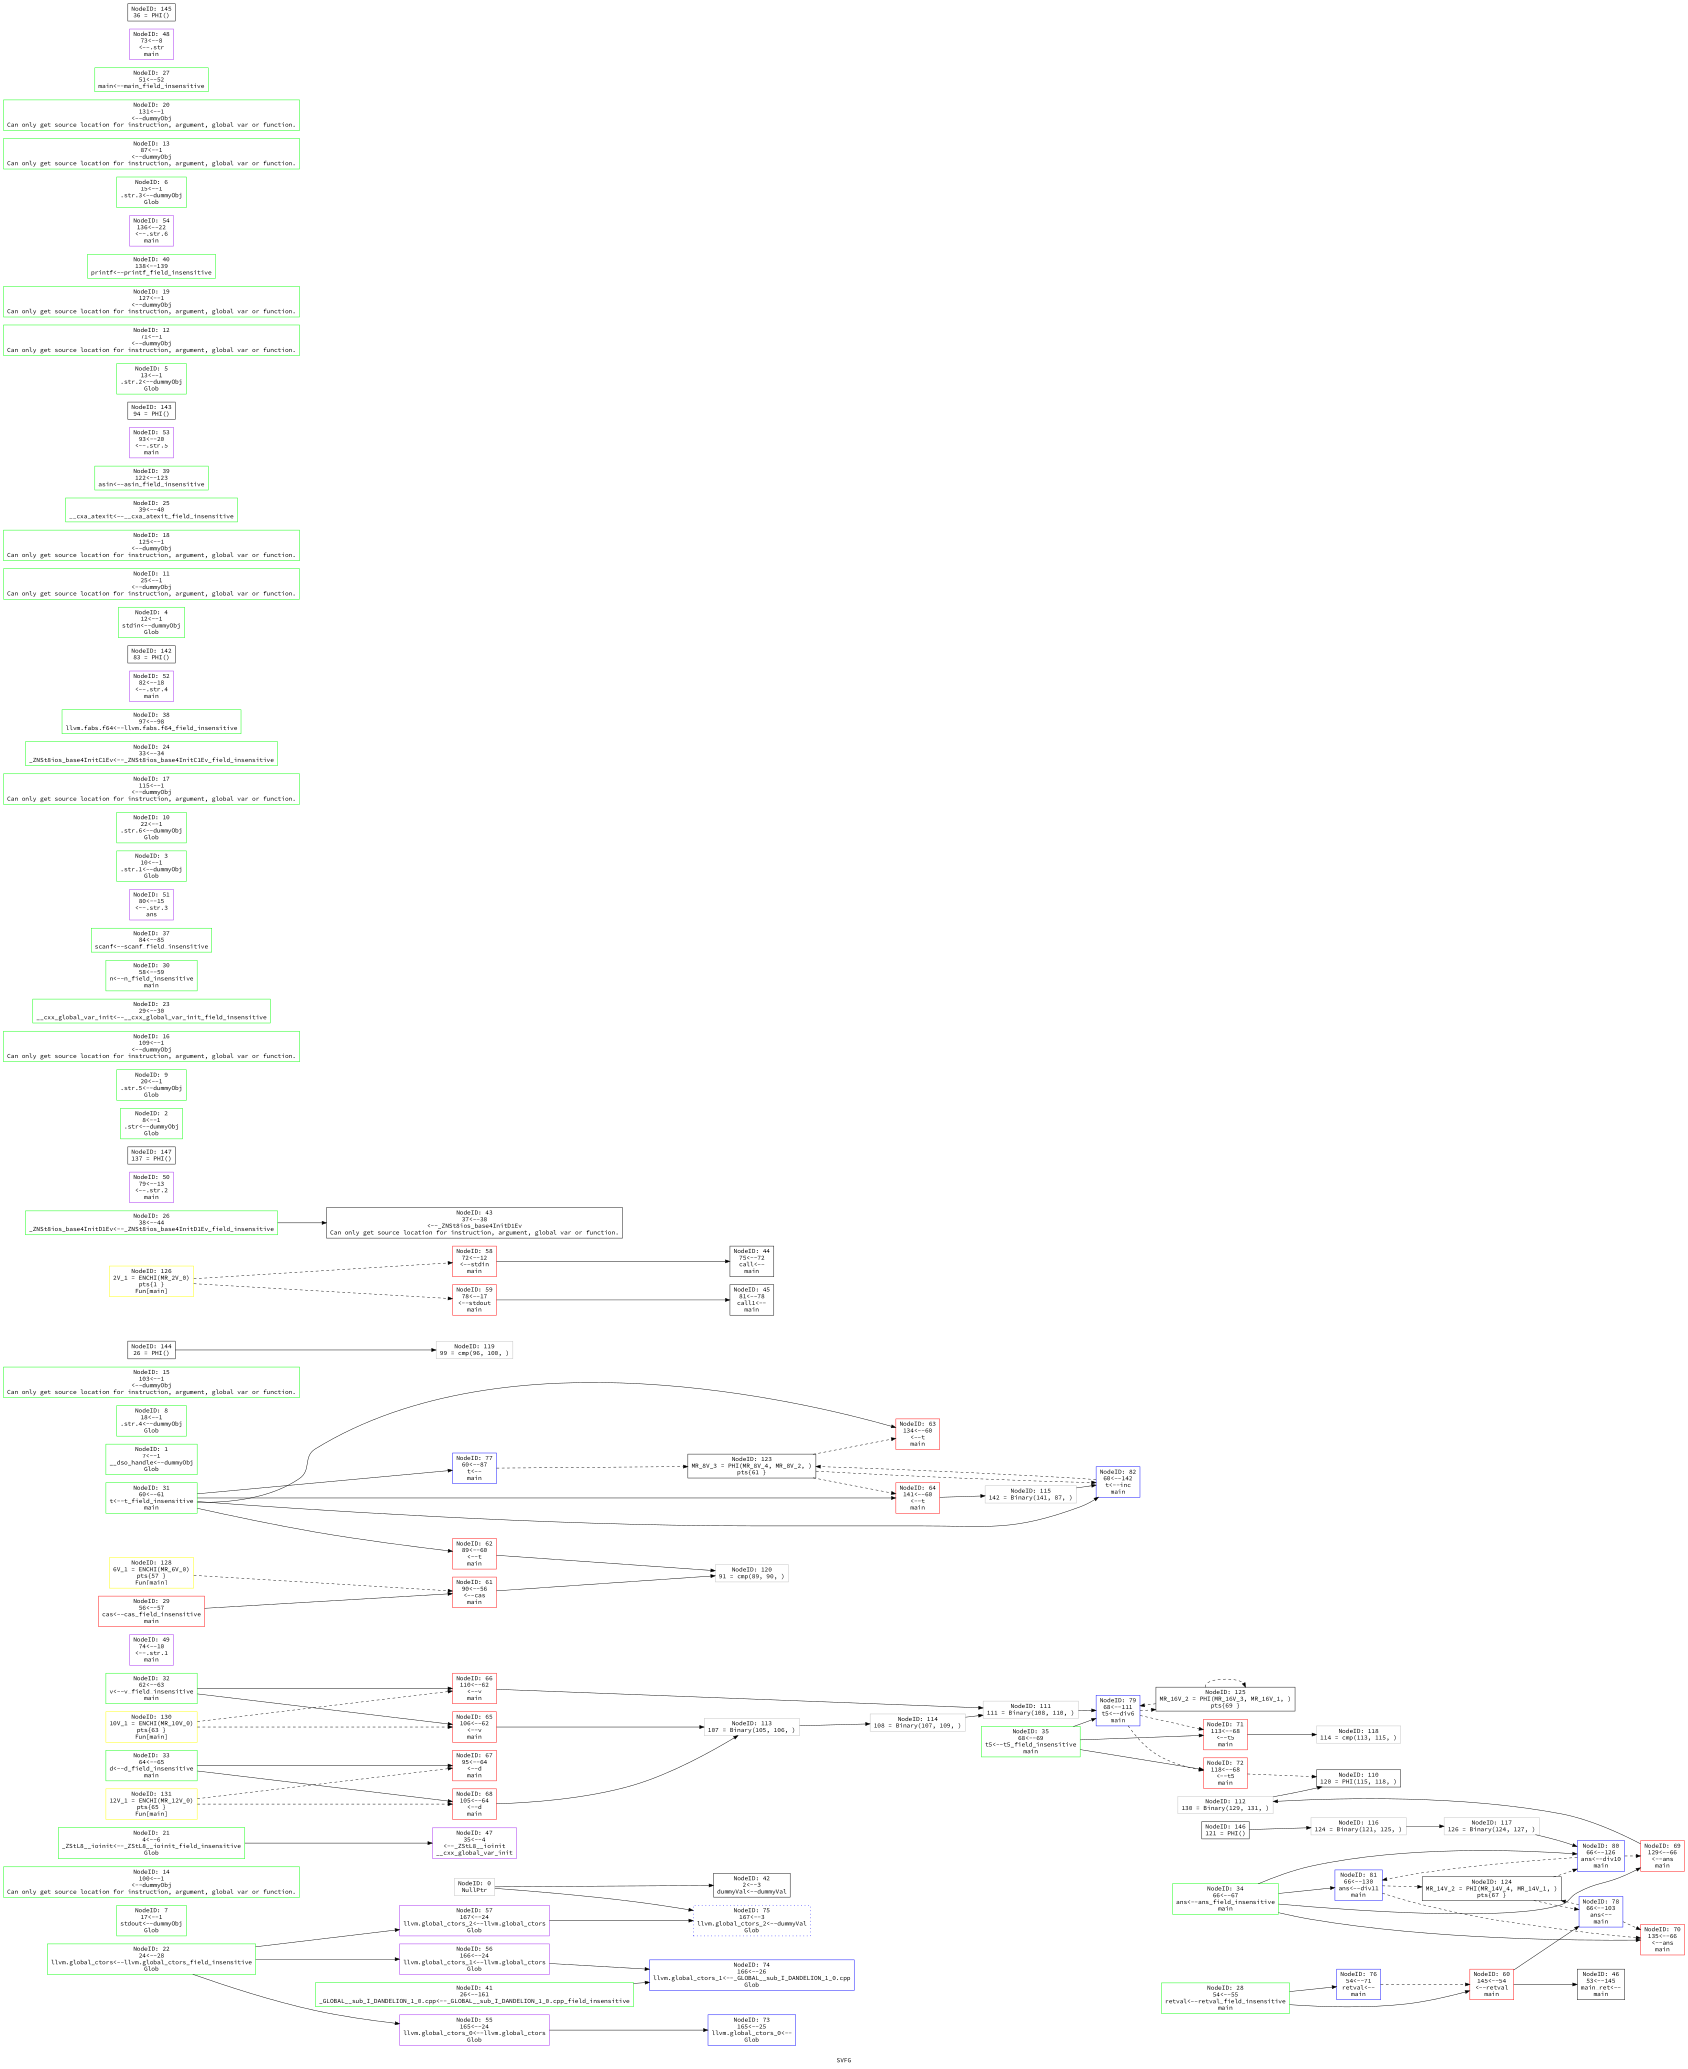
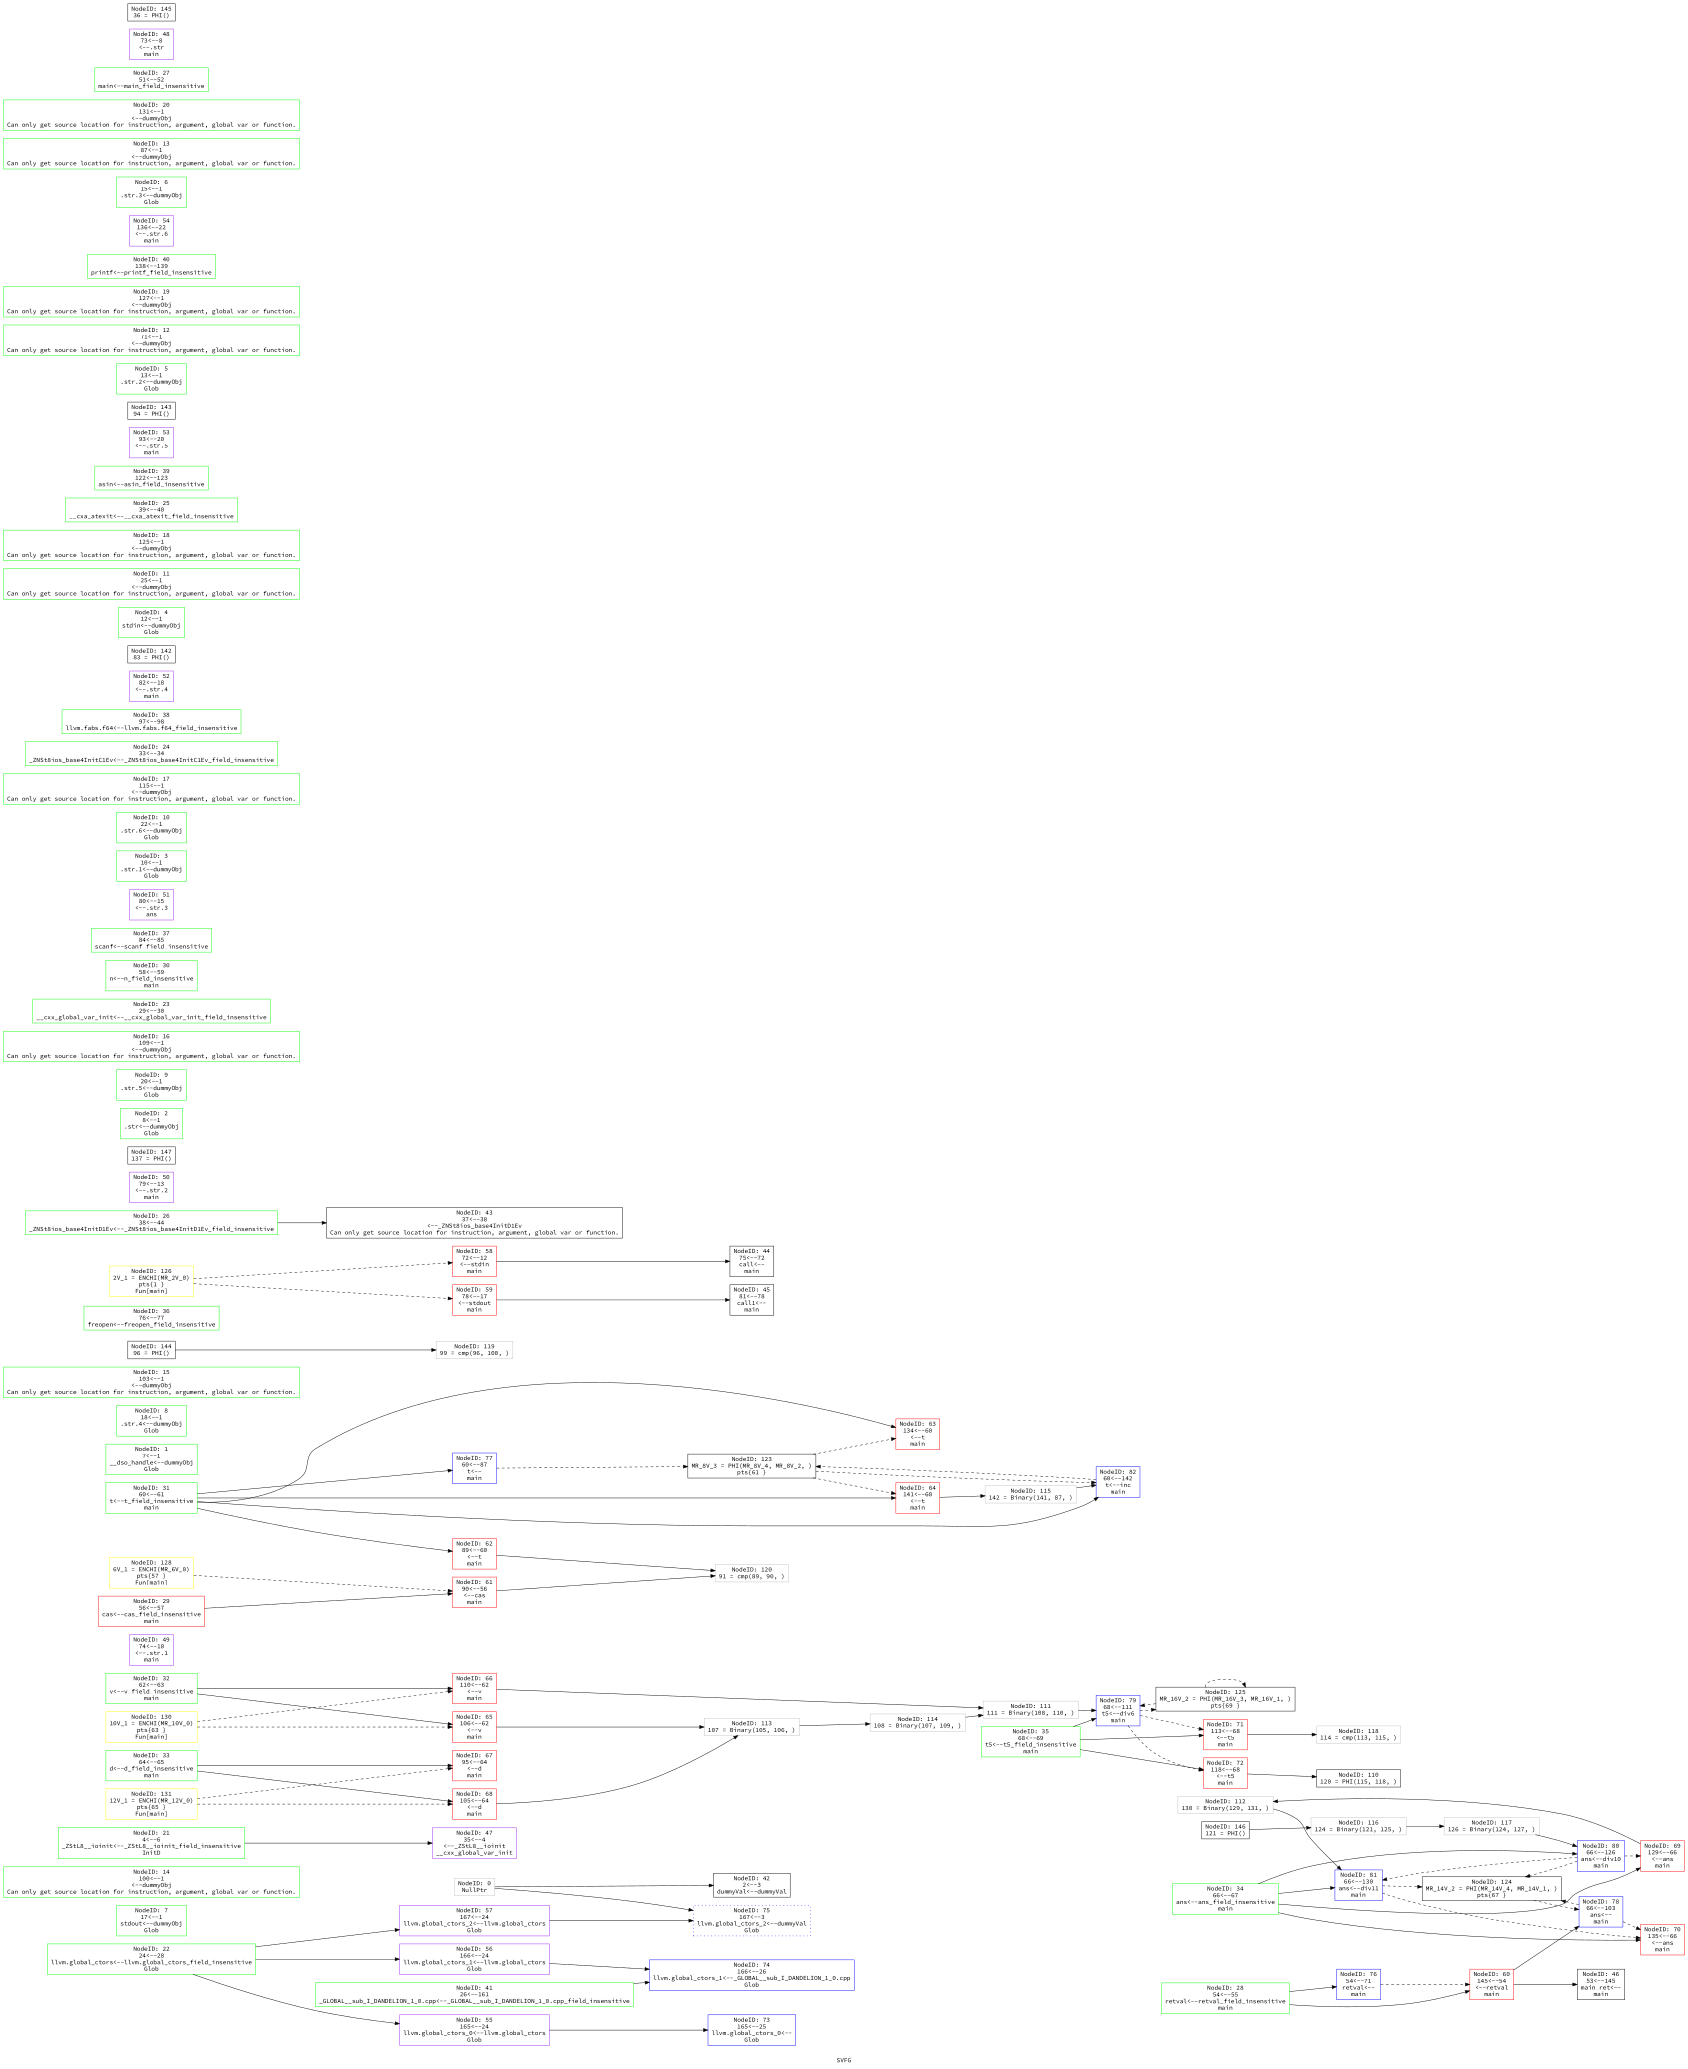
none -> (152, 1318)
(152, 1353) -> (152, 1353)
(1280, 1775) -> (1280, 1775)
(1295, 1793) -> (1308, 1834)
(152, 1853) -> (152, 1853)
(1563, 1874) -> (1554, 1869)
